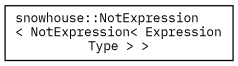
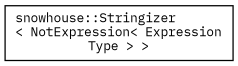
(119, 33) -> (119, 33)
